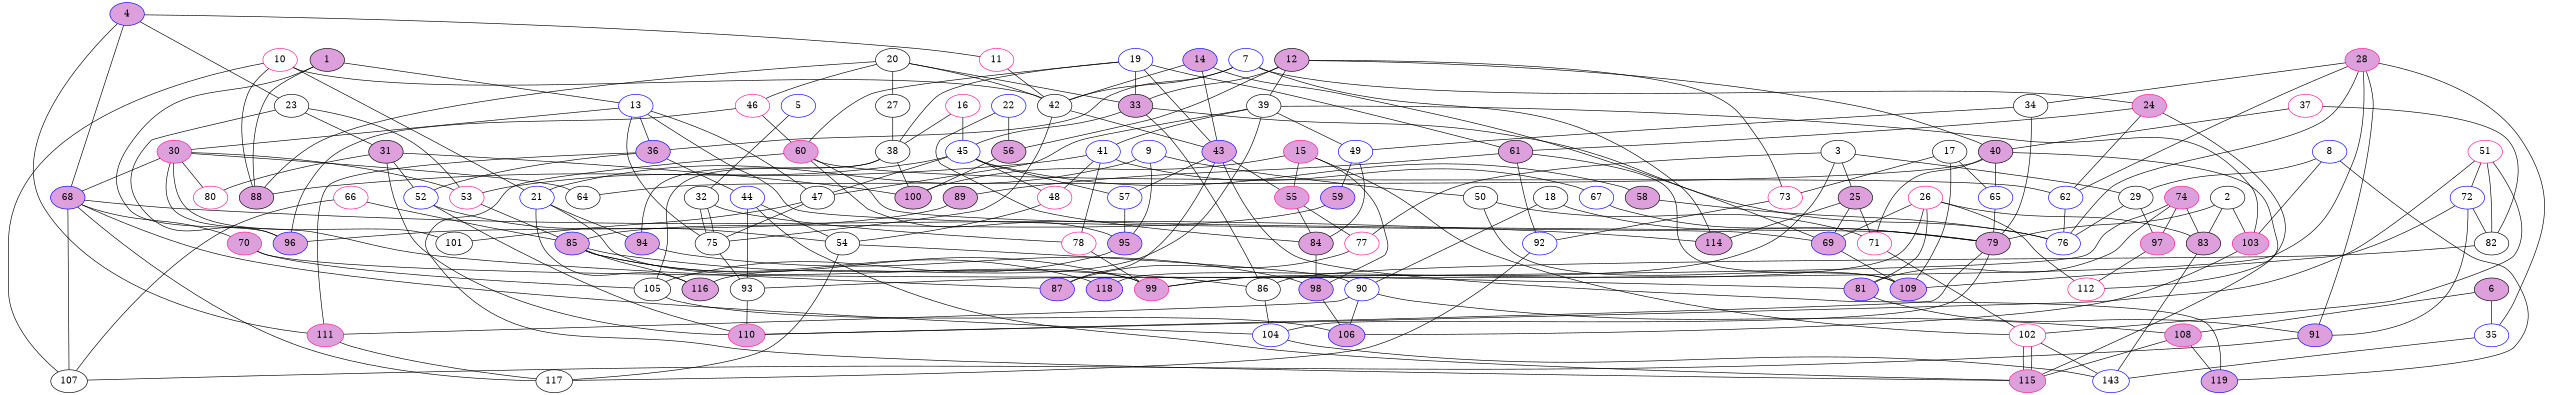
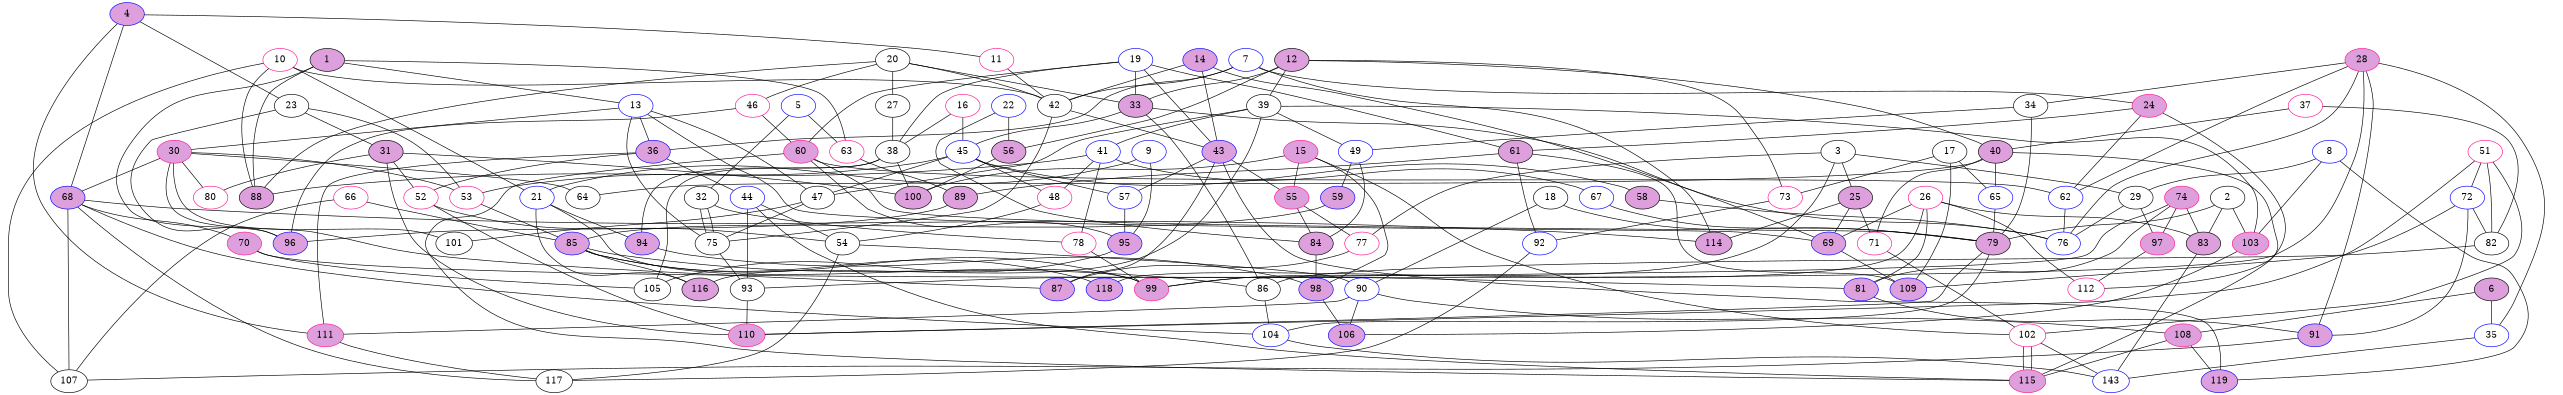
none -> (847, 152)
(421, 198) -> (421, 198)
(1481, 198) -> none
(1031, 318) -> none
